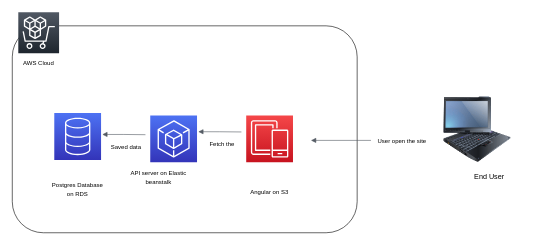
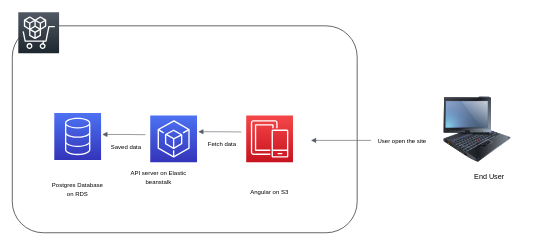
(39, 63) -> none
(222, 144) -> (222, 144)
